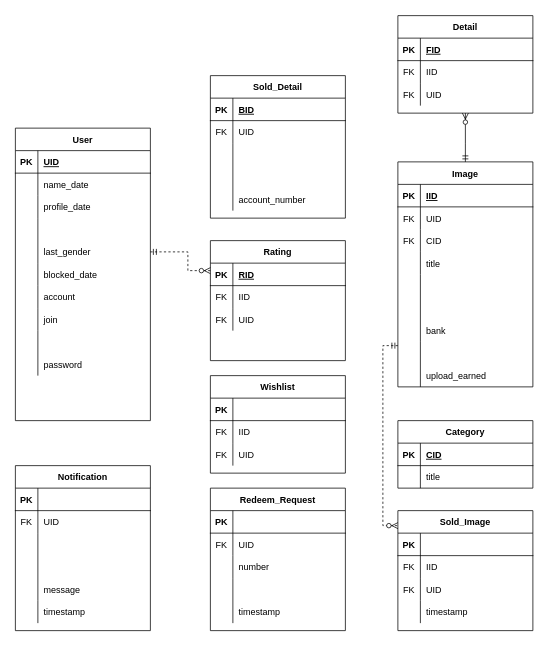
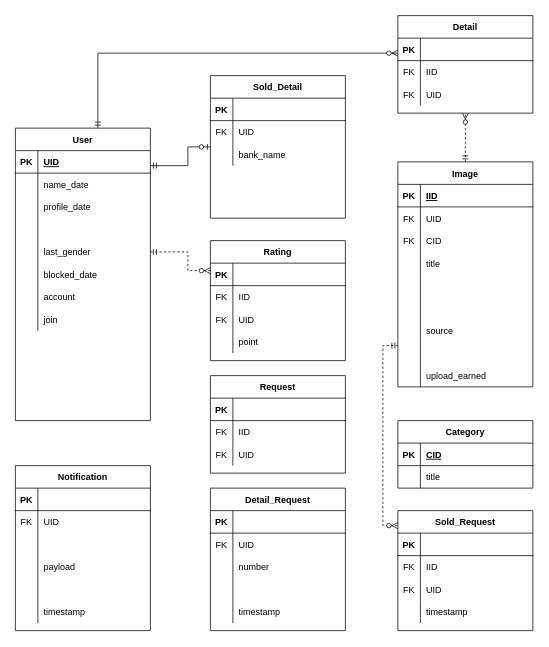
(477, 49) -> none
none -> (209, 53)
(289, 109) -> none
(465, 137) -> (465, 137)
none -> (289, 154)
none -> (188, 164)
(289, 199) -> none
(289, 274) -> none
(436, 331) -> (441, 331)
none -> (289, 342)
(94, 364) -> none
(278, 387) -> (278, 387)
(278, 500) -> (278, 500)
(465, 522) -> (465, 522)
none -> (94, 567)
(94, 589) -> none
